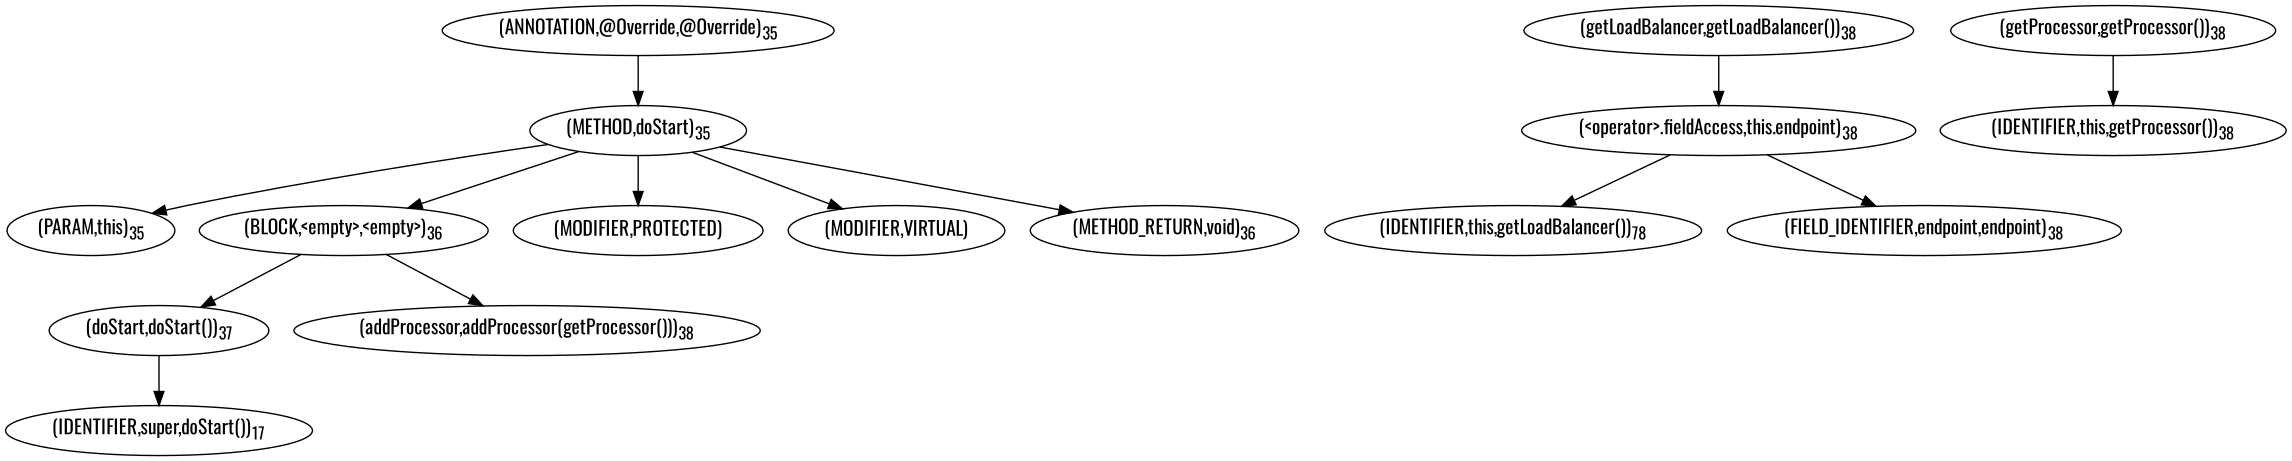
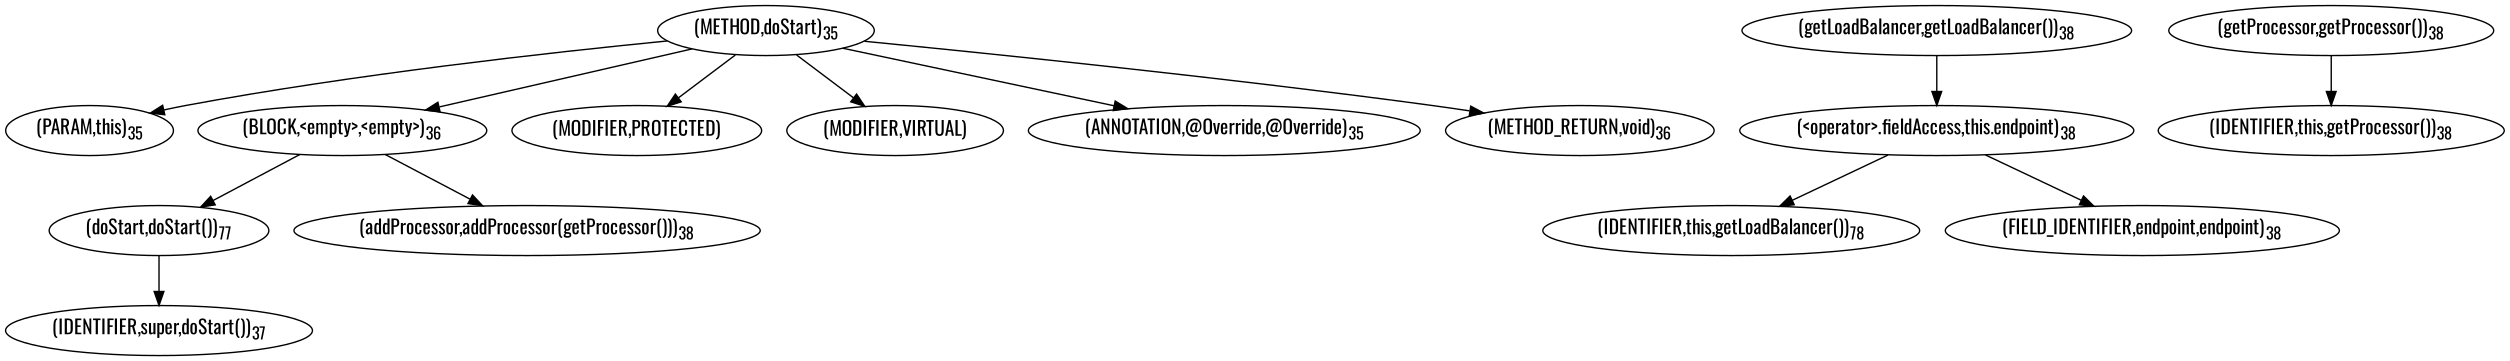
(638, 74) -> (978, 77)
(226, 328) -> (226, 228)
(259, 428) -> (259, 328)
